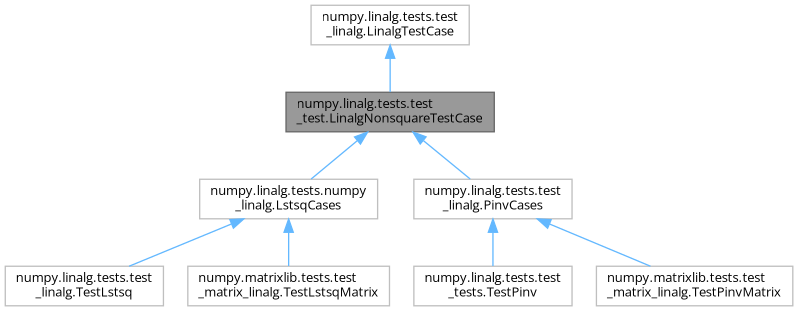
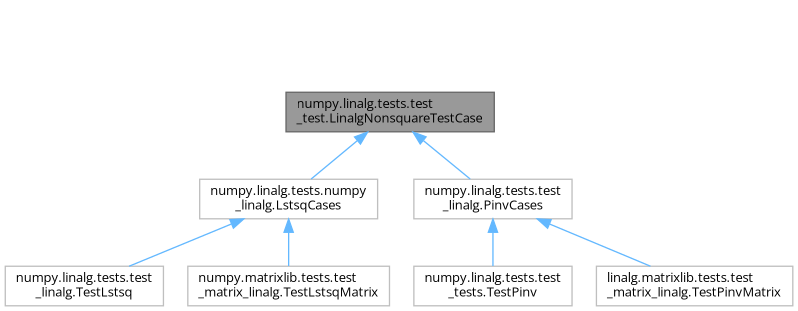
(390, 25) -> none
(695, 286) -> (695, 286)
